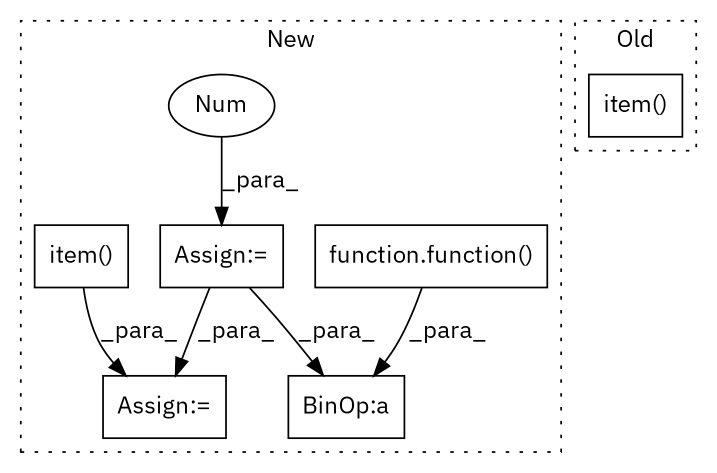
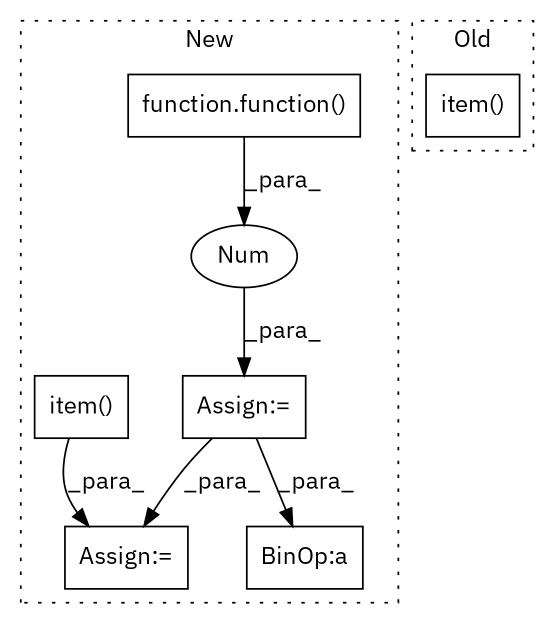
(406, 327) -> (244, 172)
